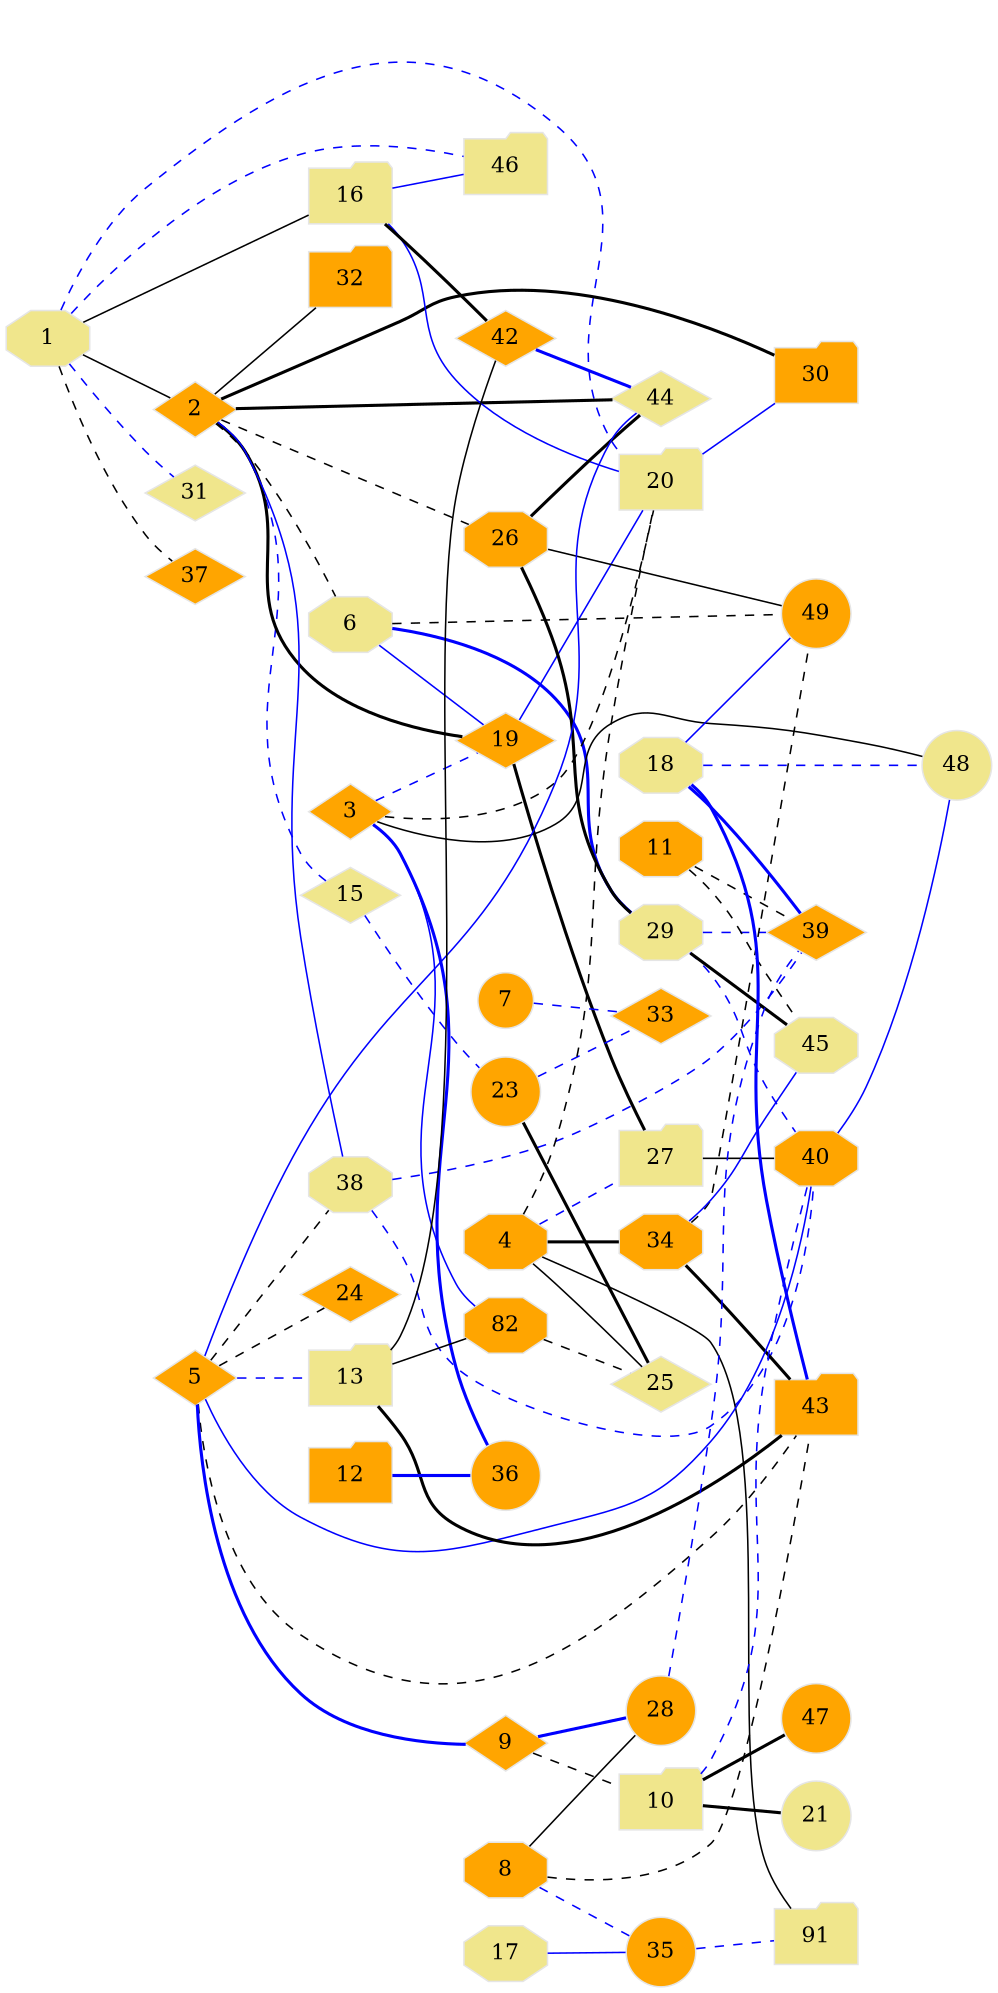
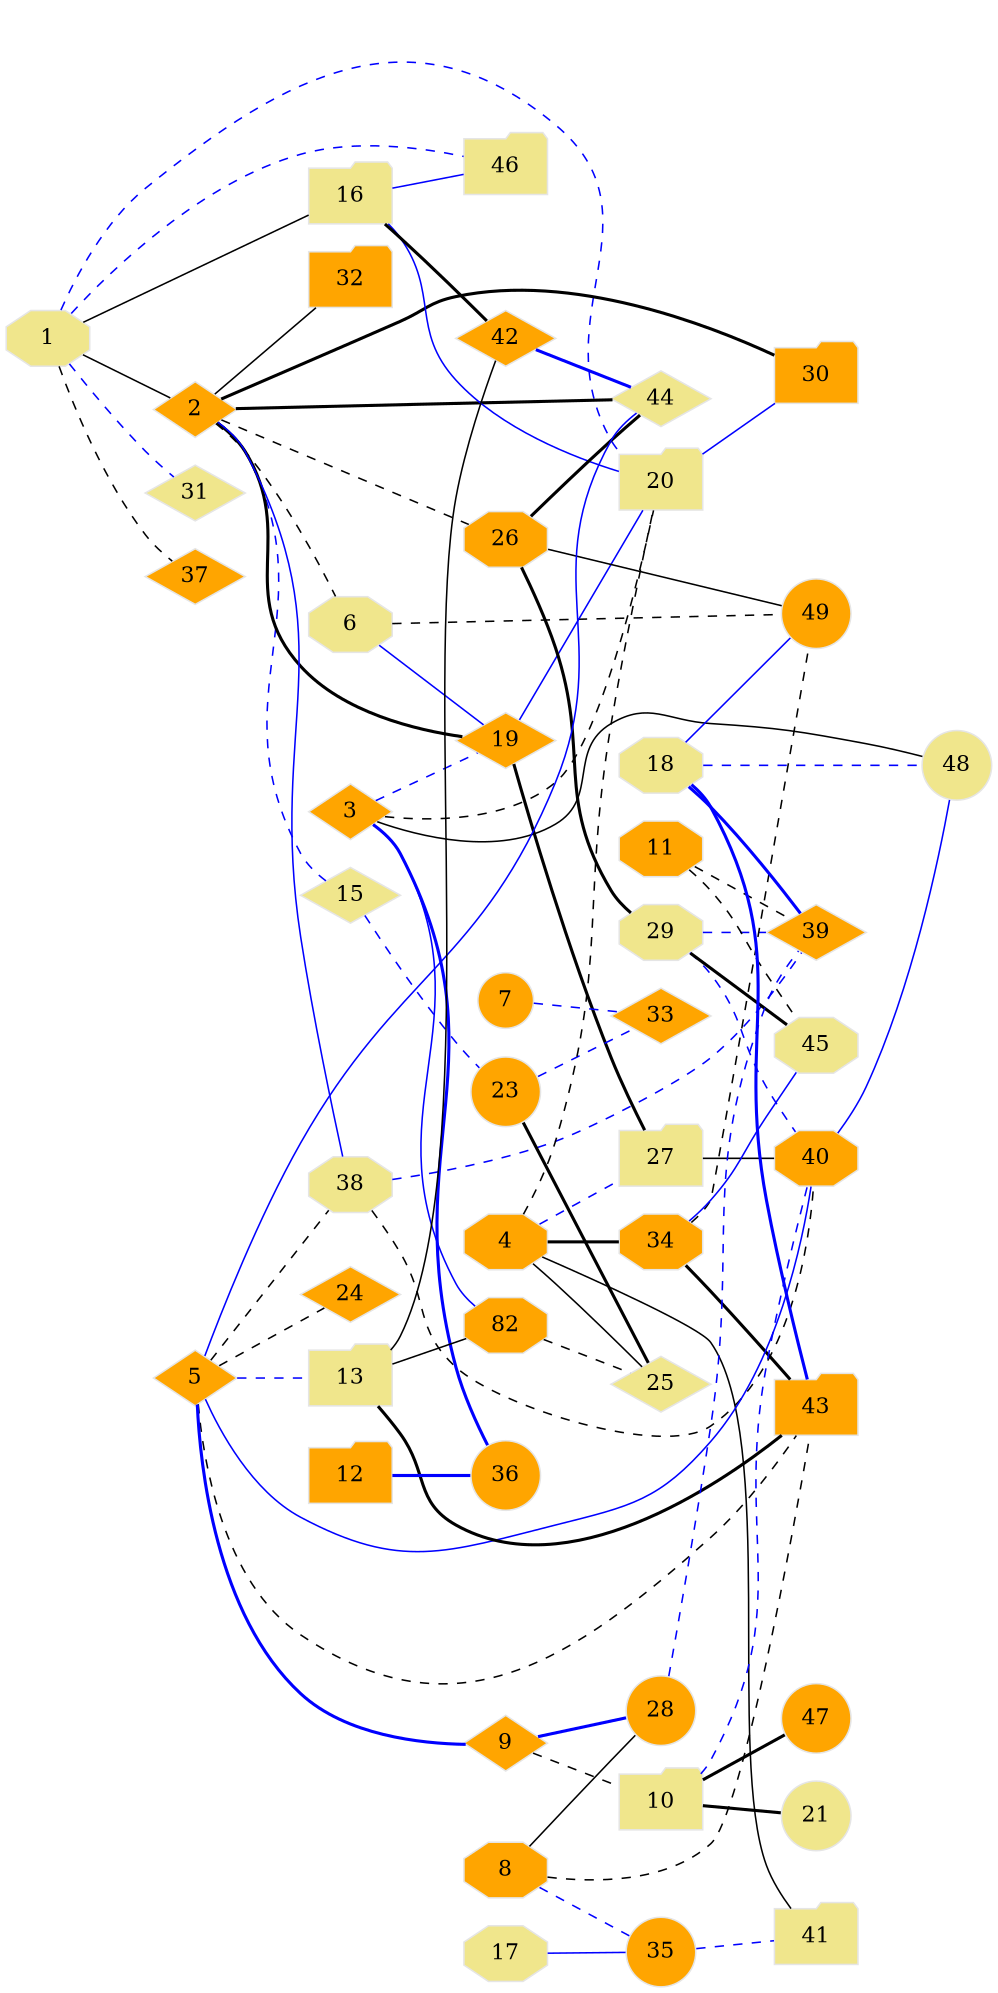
(559, 704) -> none
(622, 1432) -> (622, 1432)
(816, 1937) -> (816, 1937)
